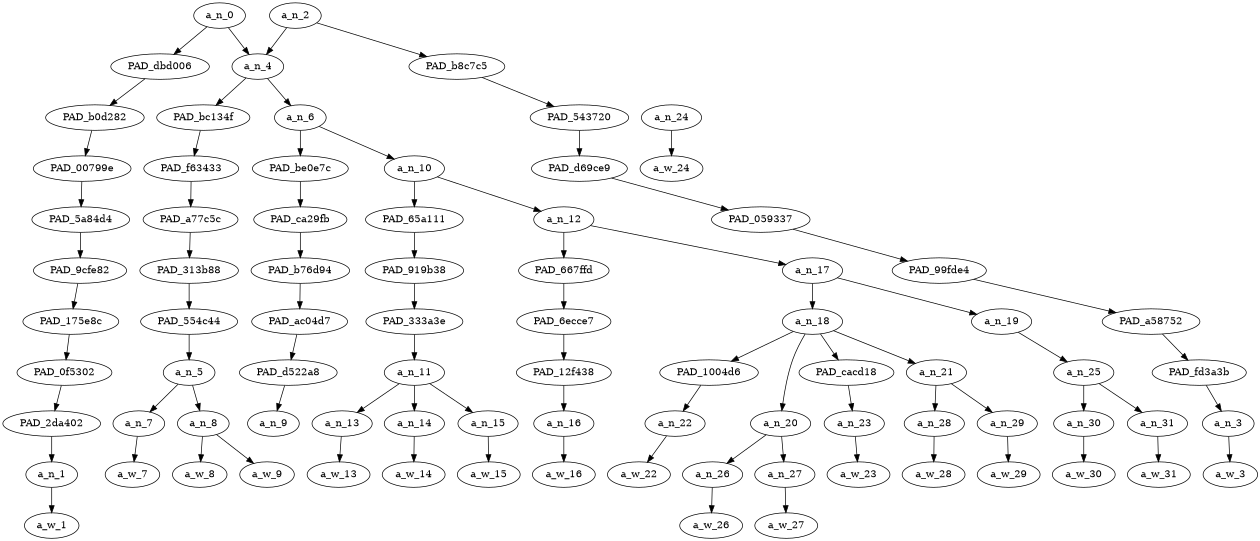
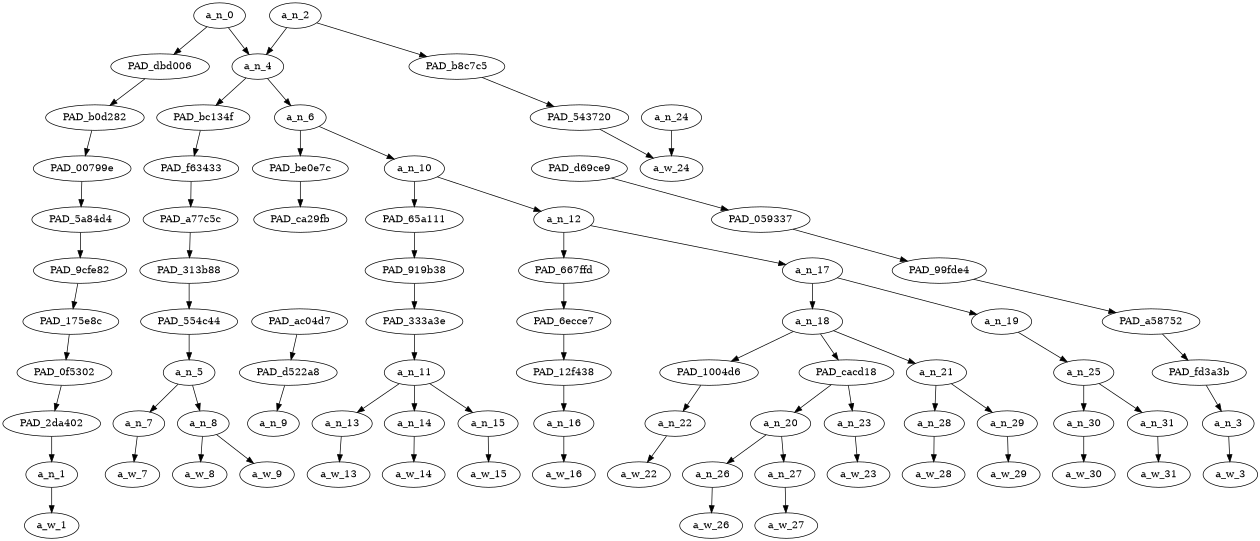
(579, 140) -> (623, 142)
(300, 271) -> none
(790, 368) -> (816, 396)
